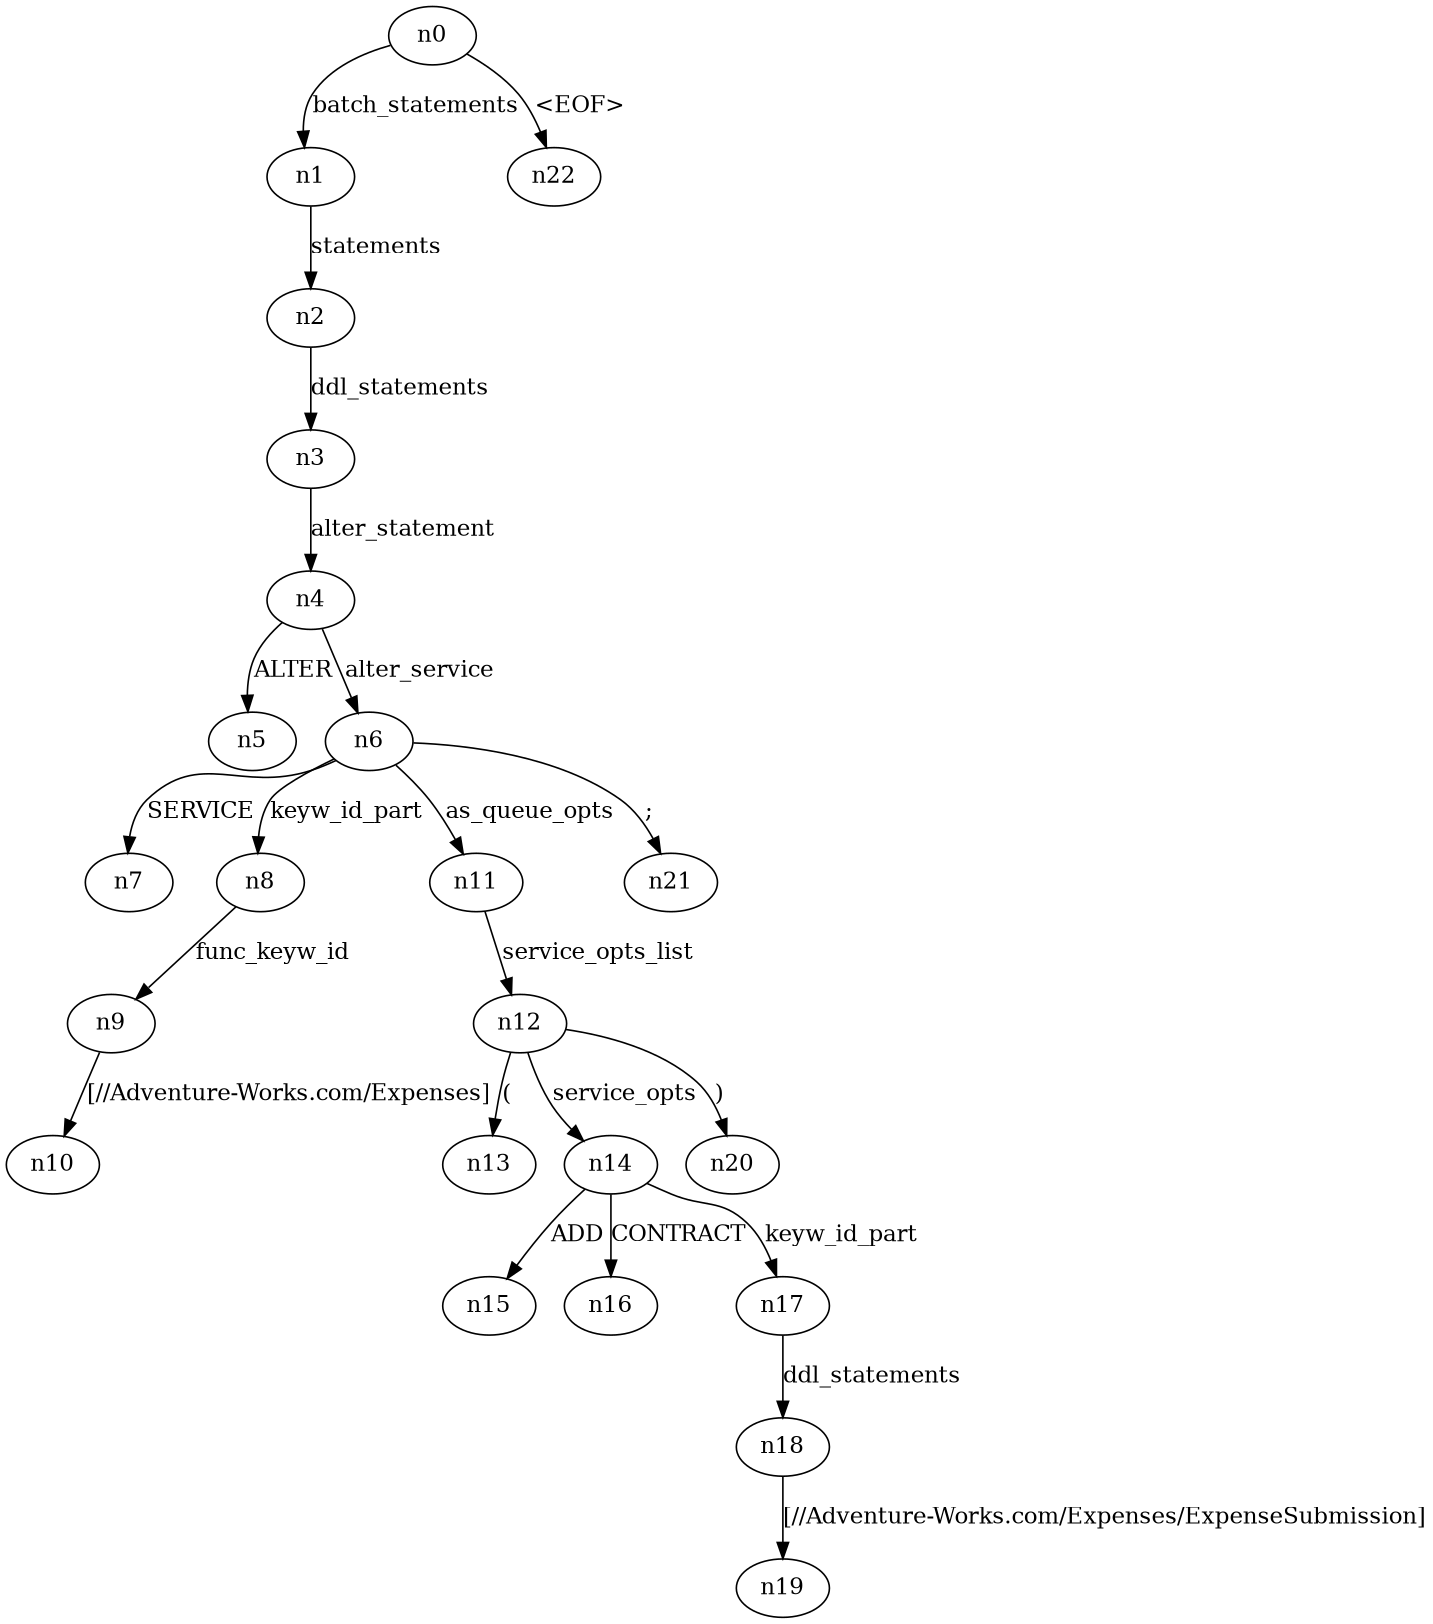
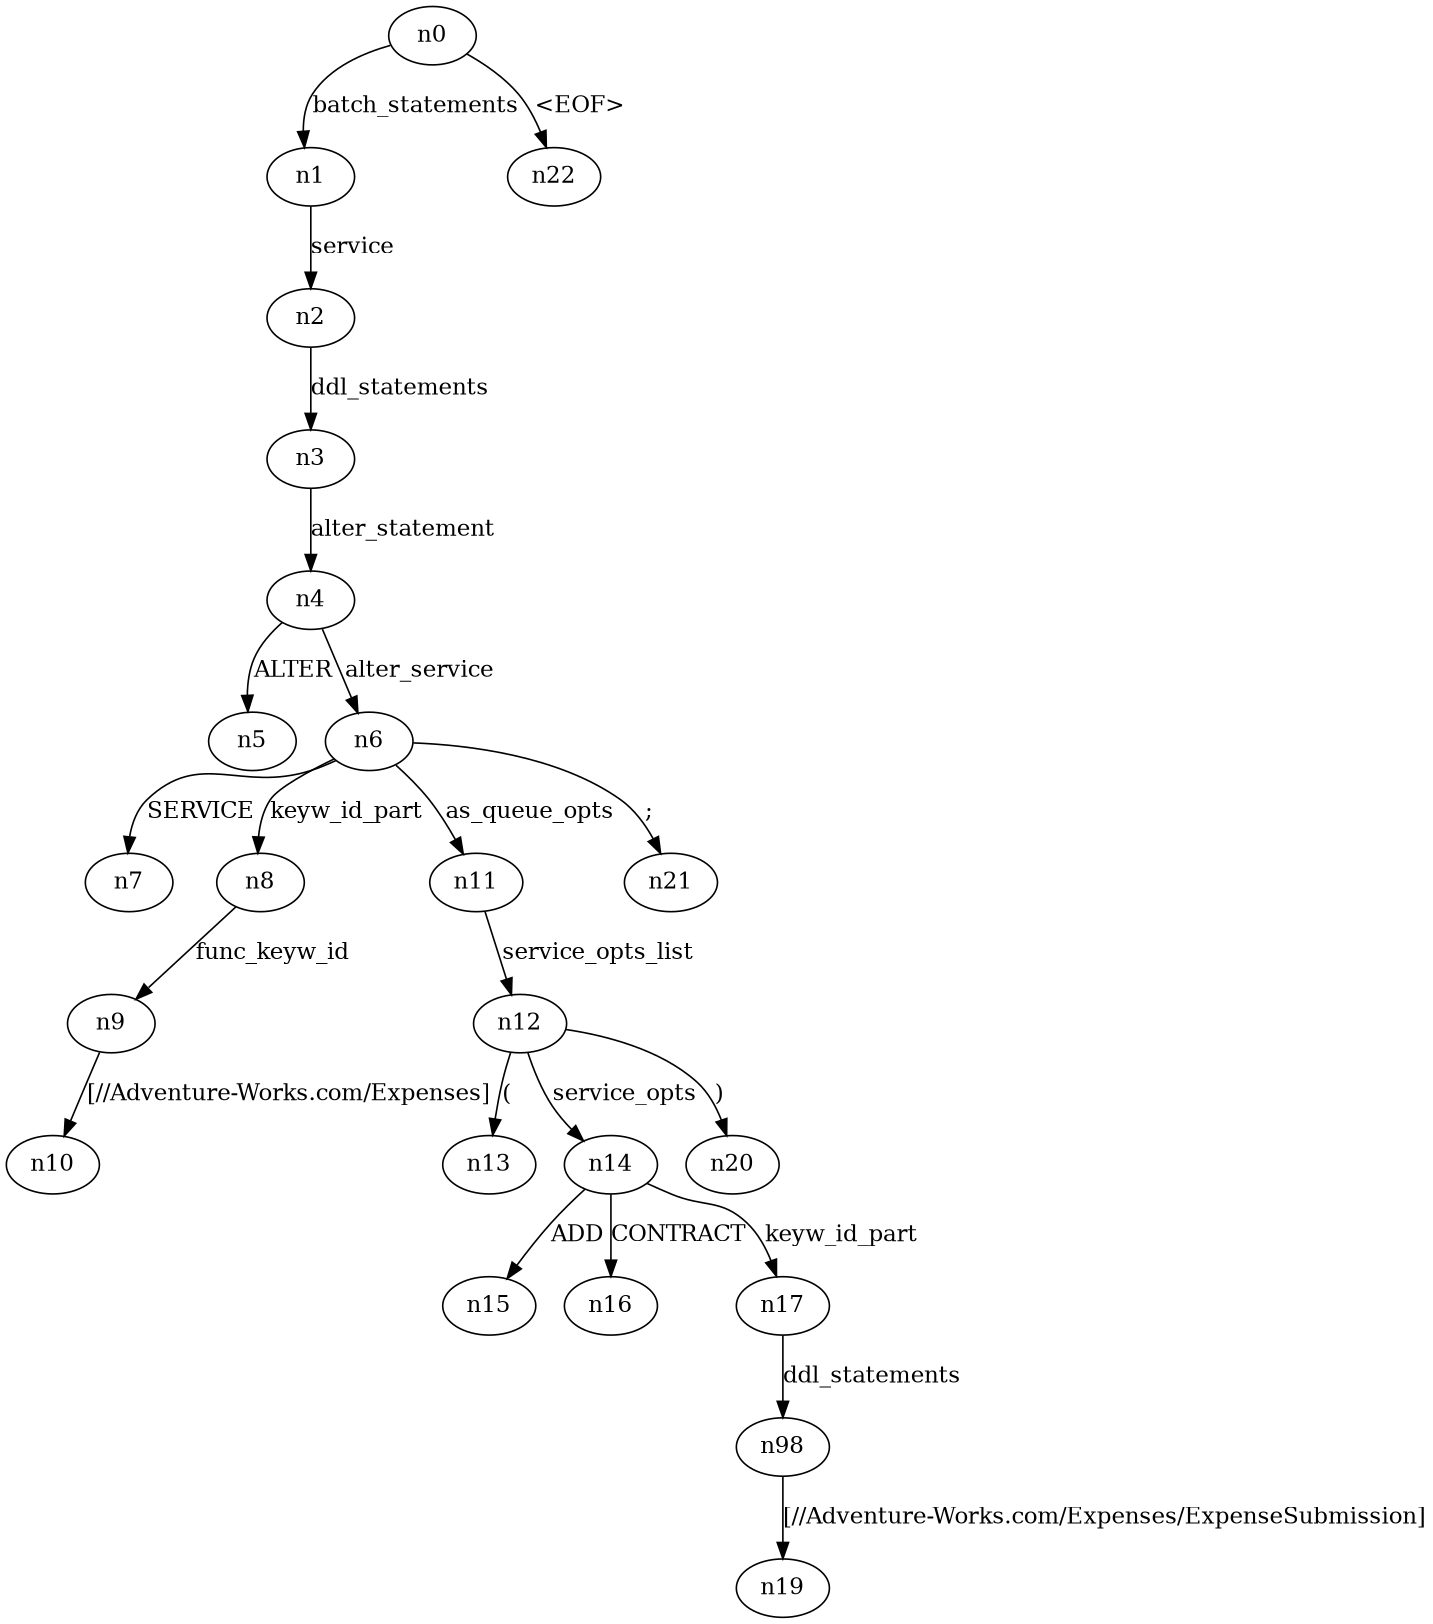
(377, 247) -> (353, 247)
(783, 1447) -> (783, 1447)
